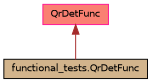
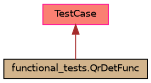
(76, 14) -> (76, 14)
